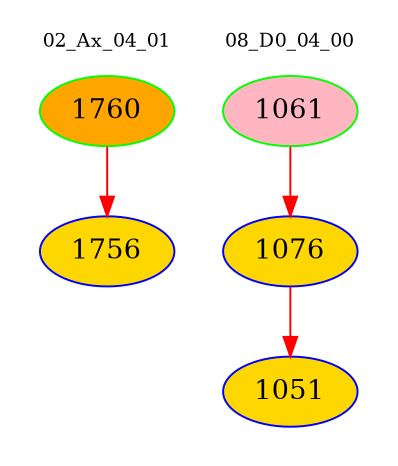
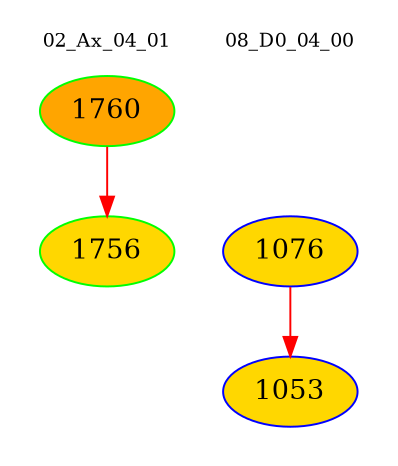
(290, 111) -> none
(107, 251) -> (107, 251)
(290, 392) -> (290, 392)
